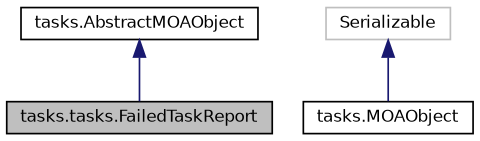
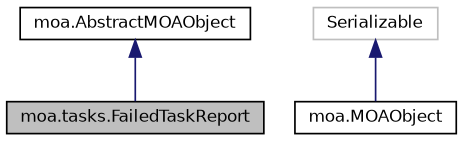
(139, 24) -> (135, 24)
(139, 118) -> (135, 118)
(388, 118) -> (376, 118)
